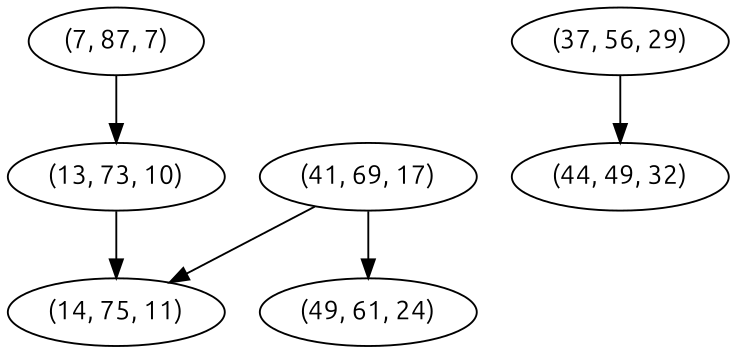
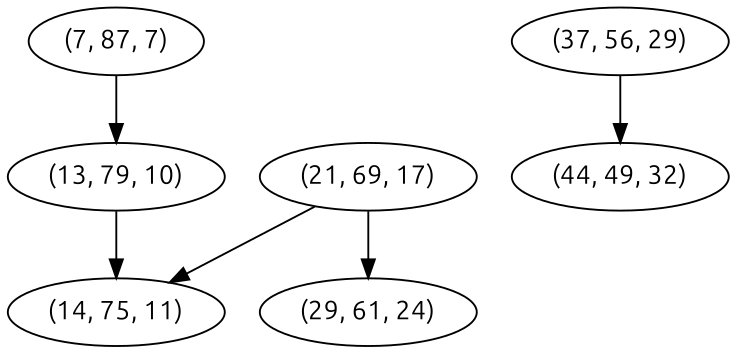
(116, 177) -> (116, 177)
(368, 177) -> (368, 177)
(368, 312) -> (368, 312)
